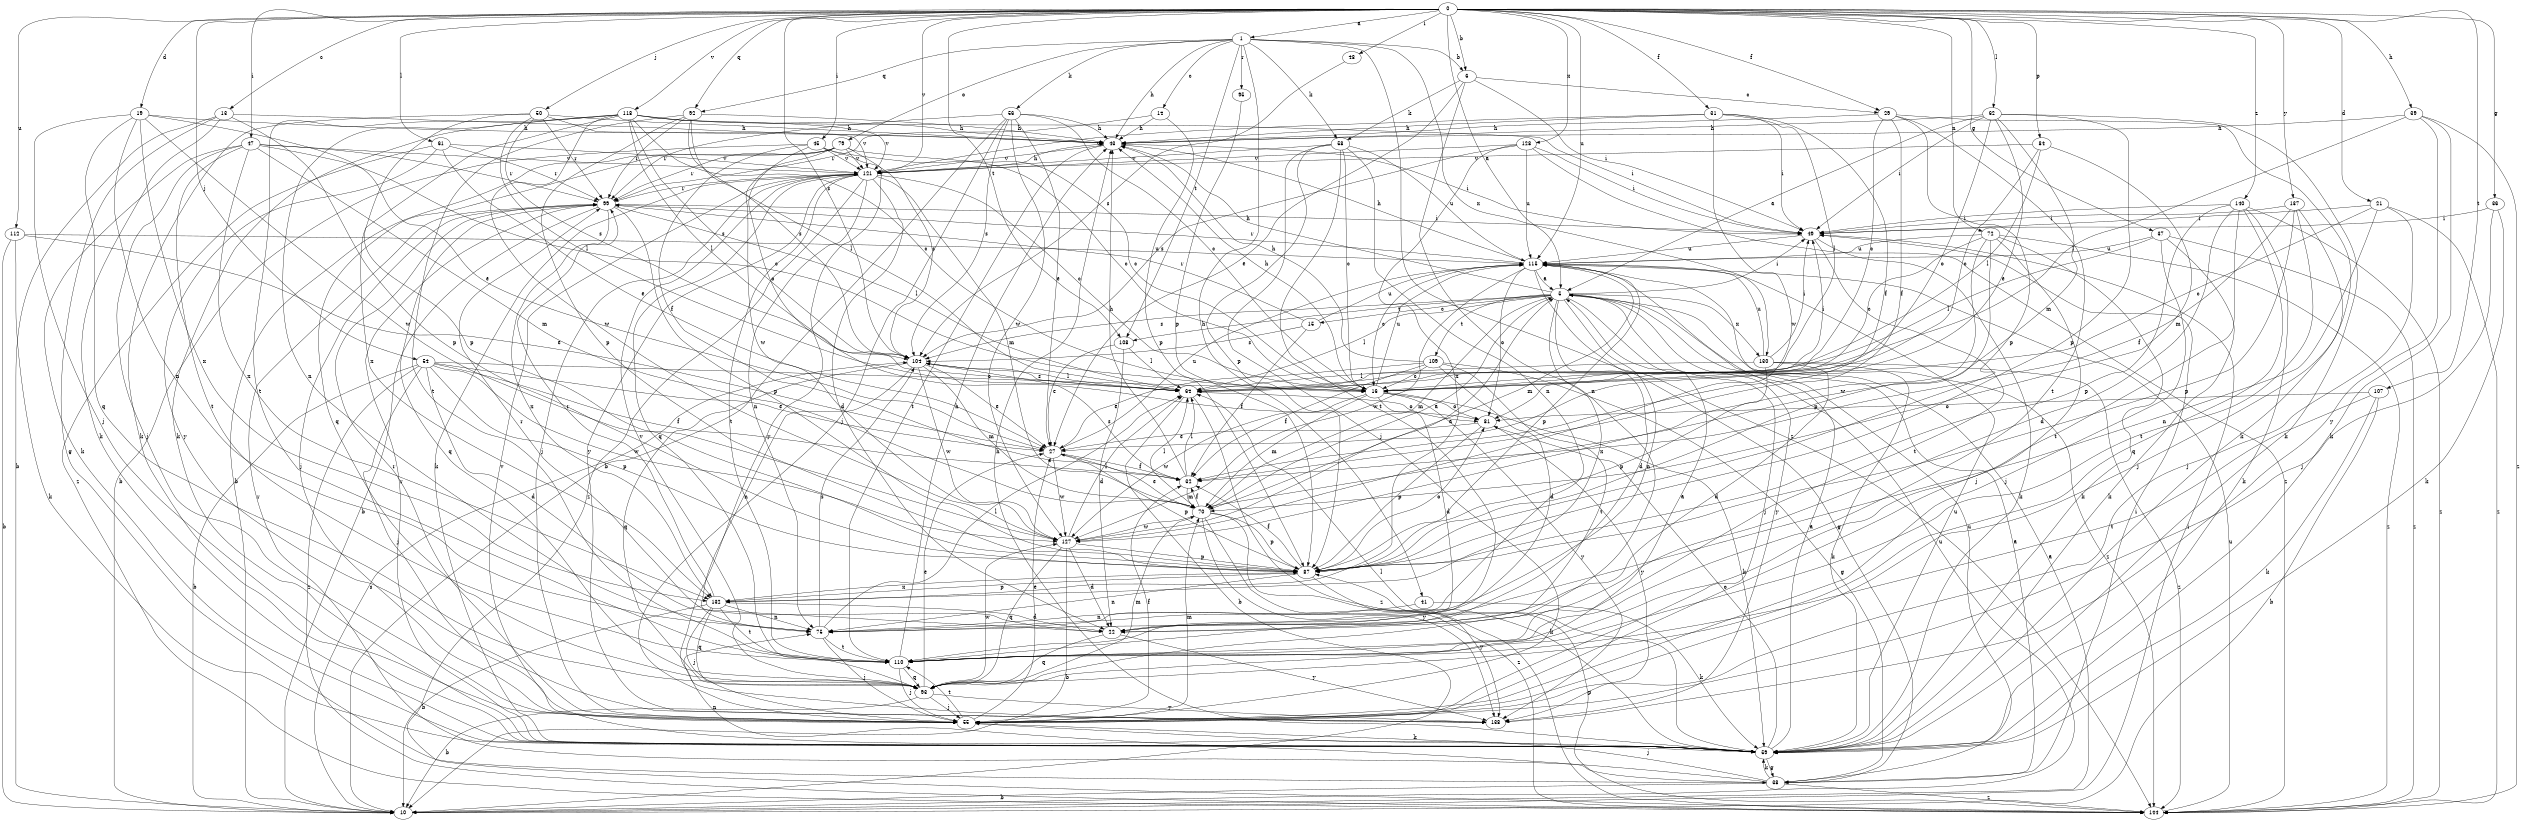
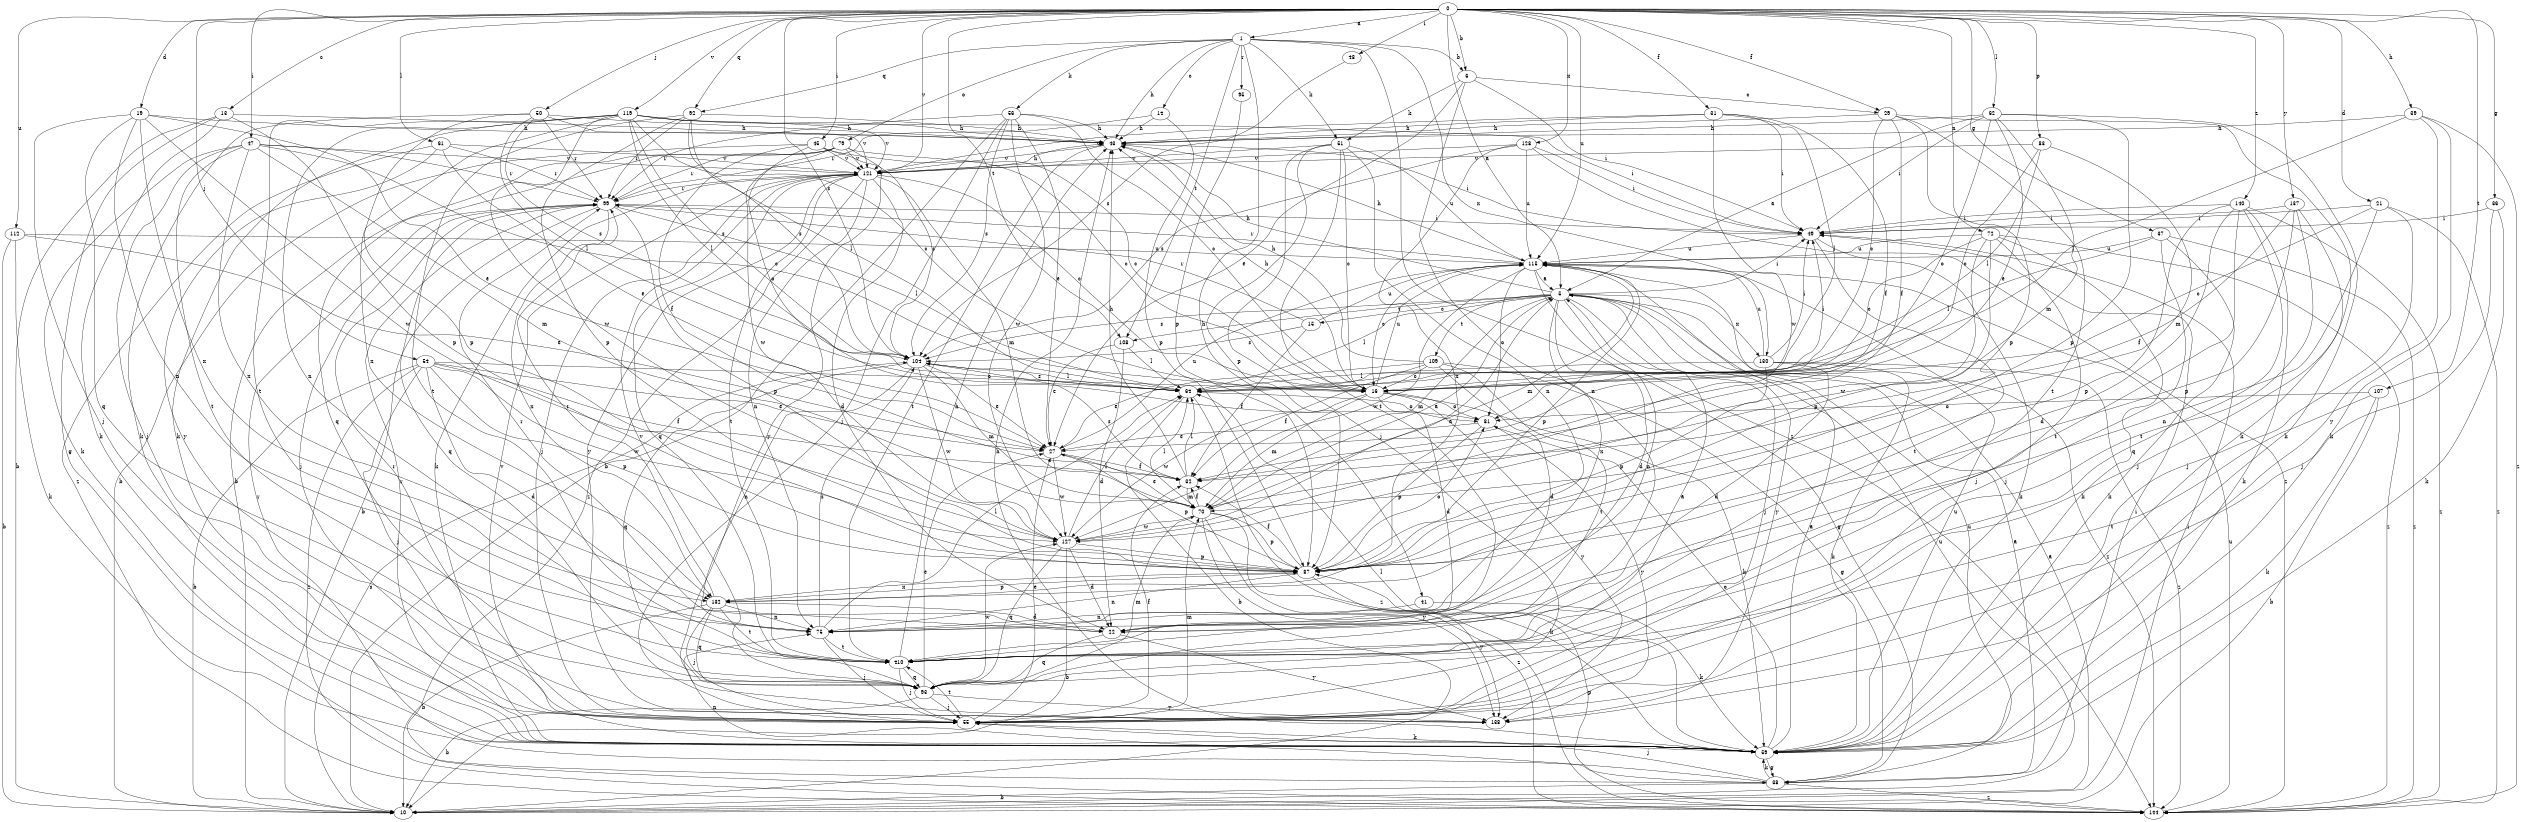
(628, 114) -> (628, 114)
(1340, 144) -> (1340, 144)
(2042, 144) -> (2042, 144)
(899, 663) -> (899, 663)
